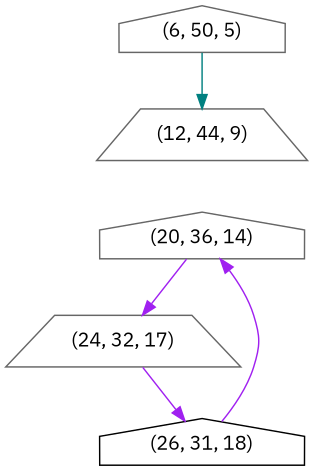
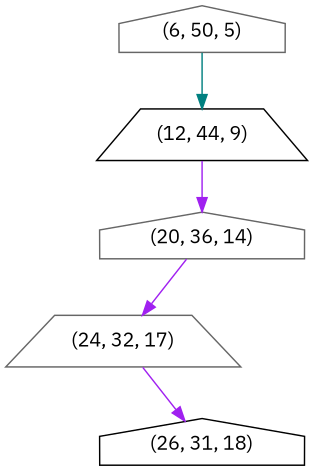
(202, 135) -> (202, 135)
(258, 347) -> (202, 179)
